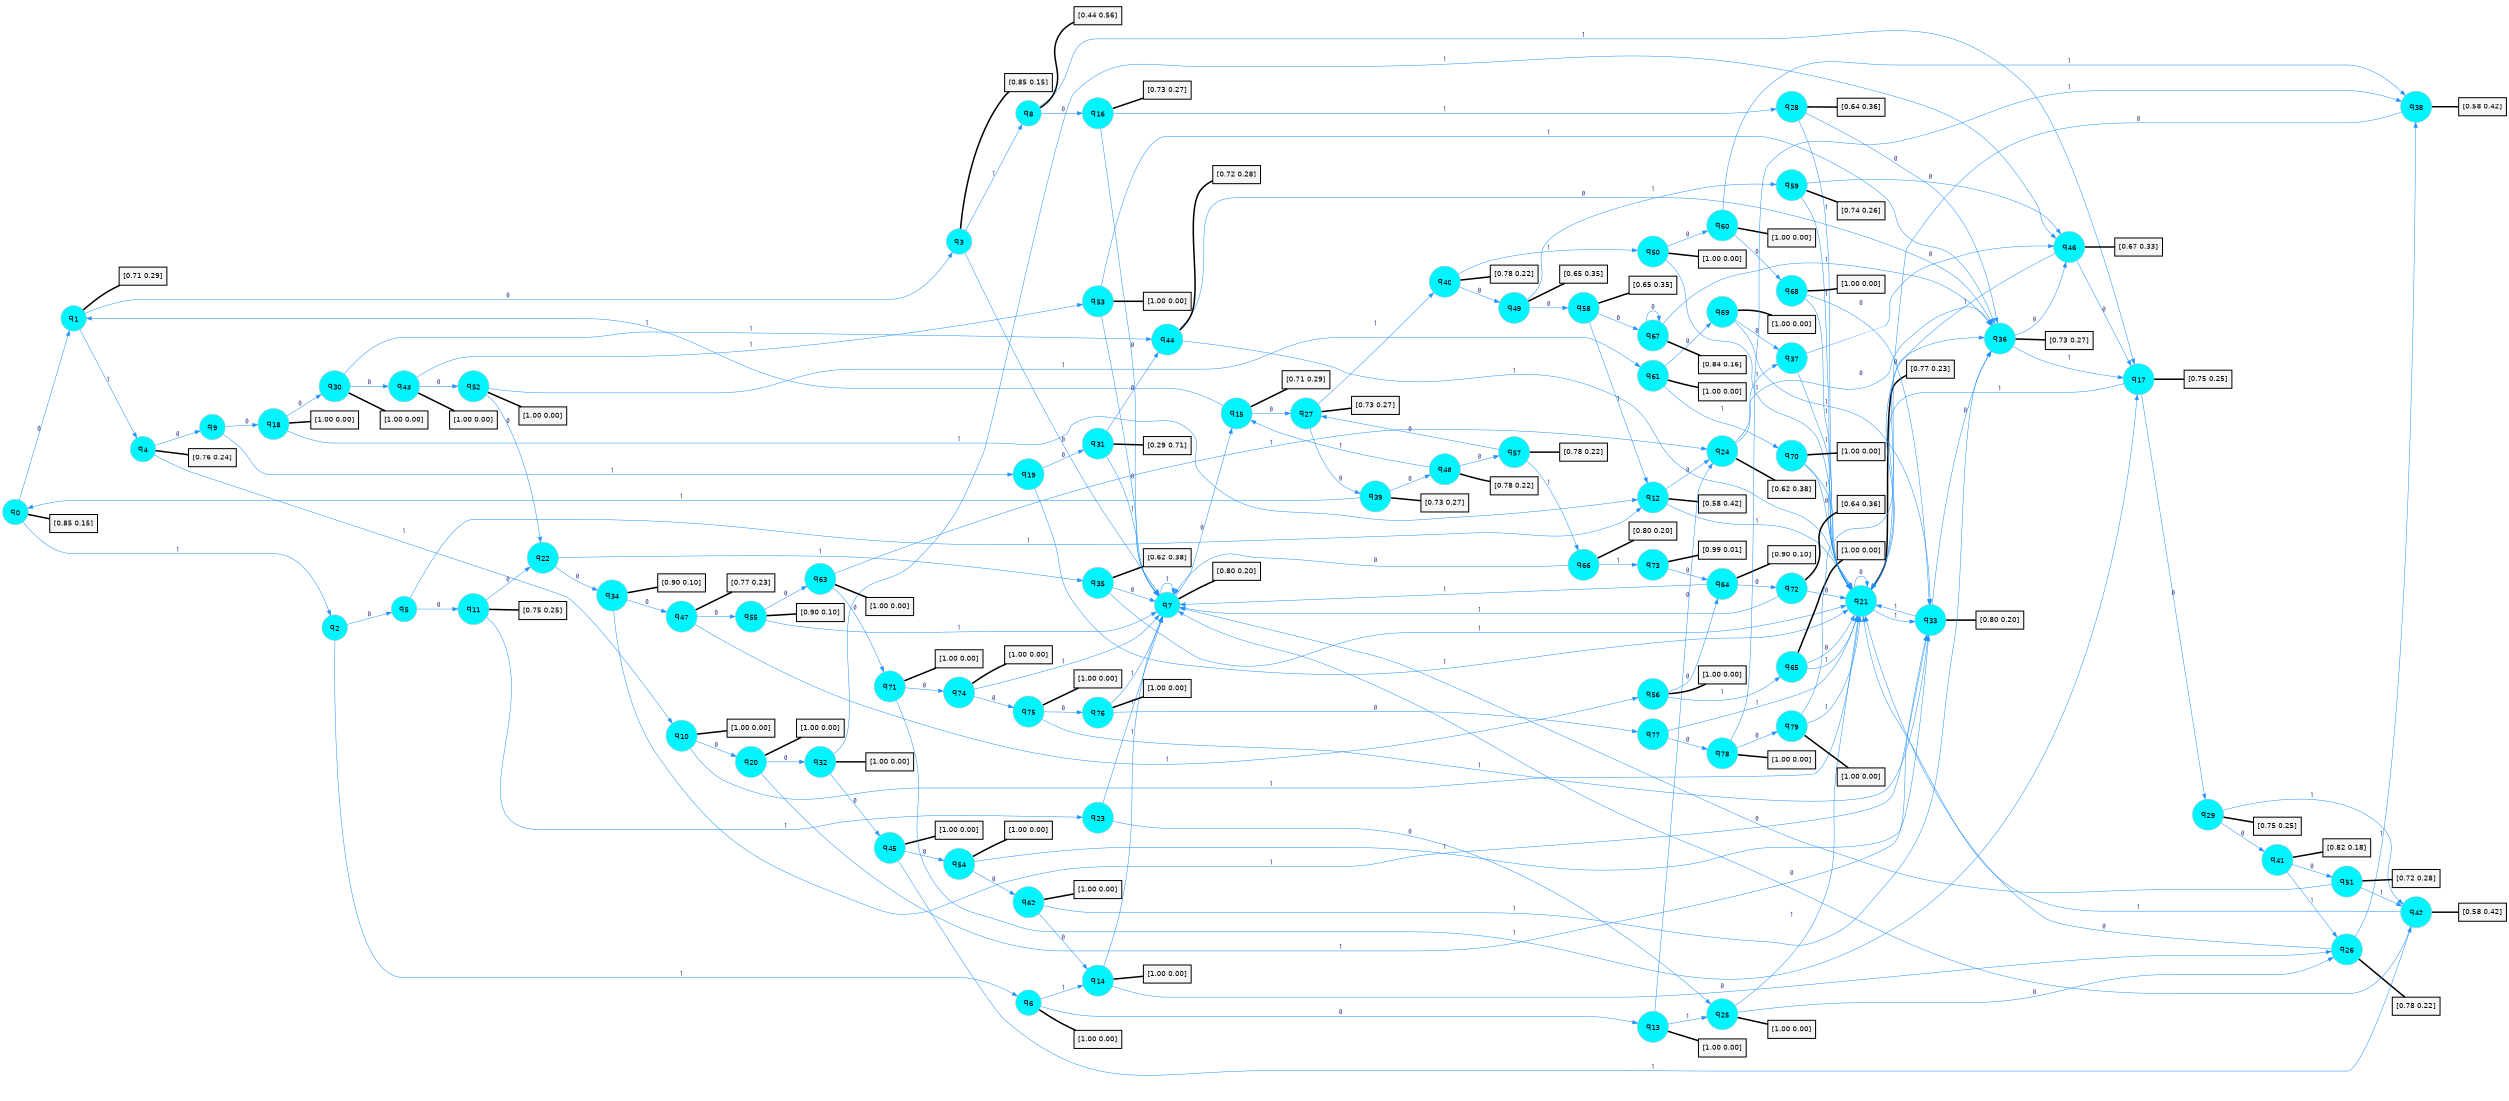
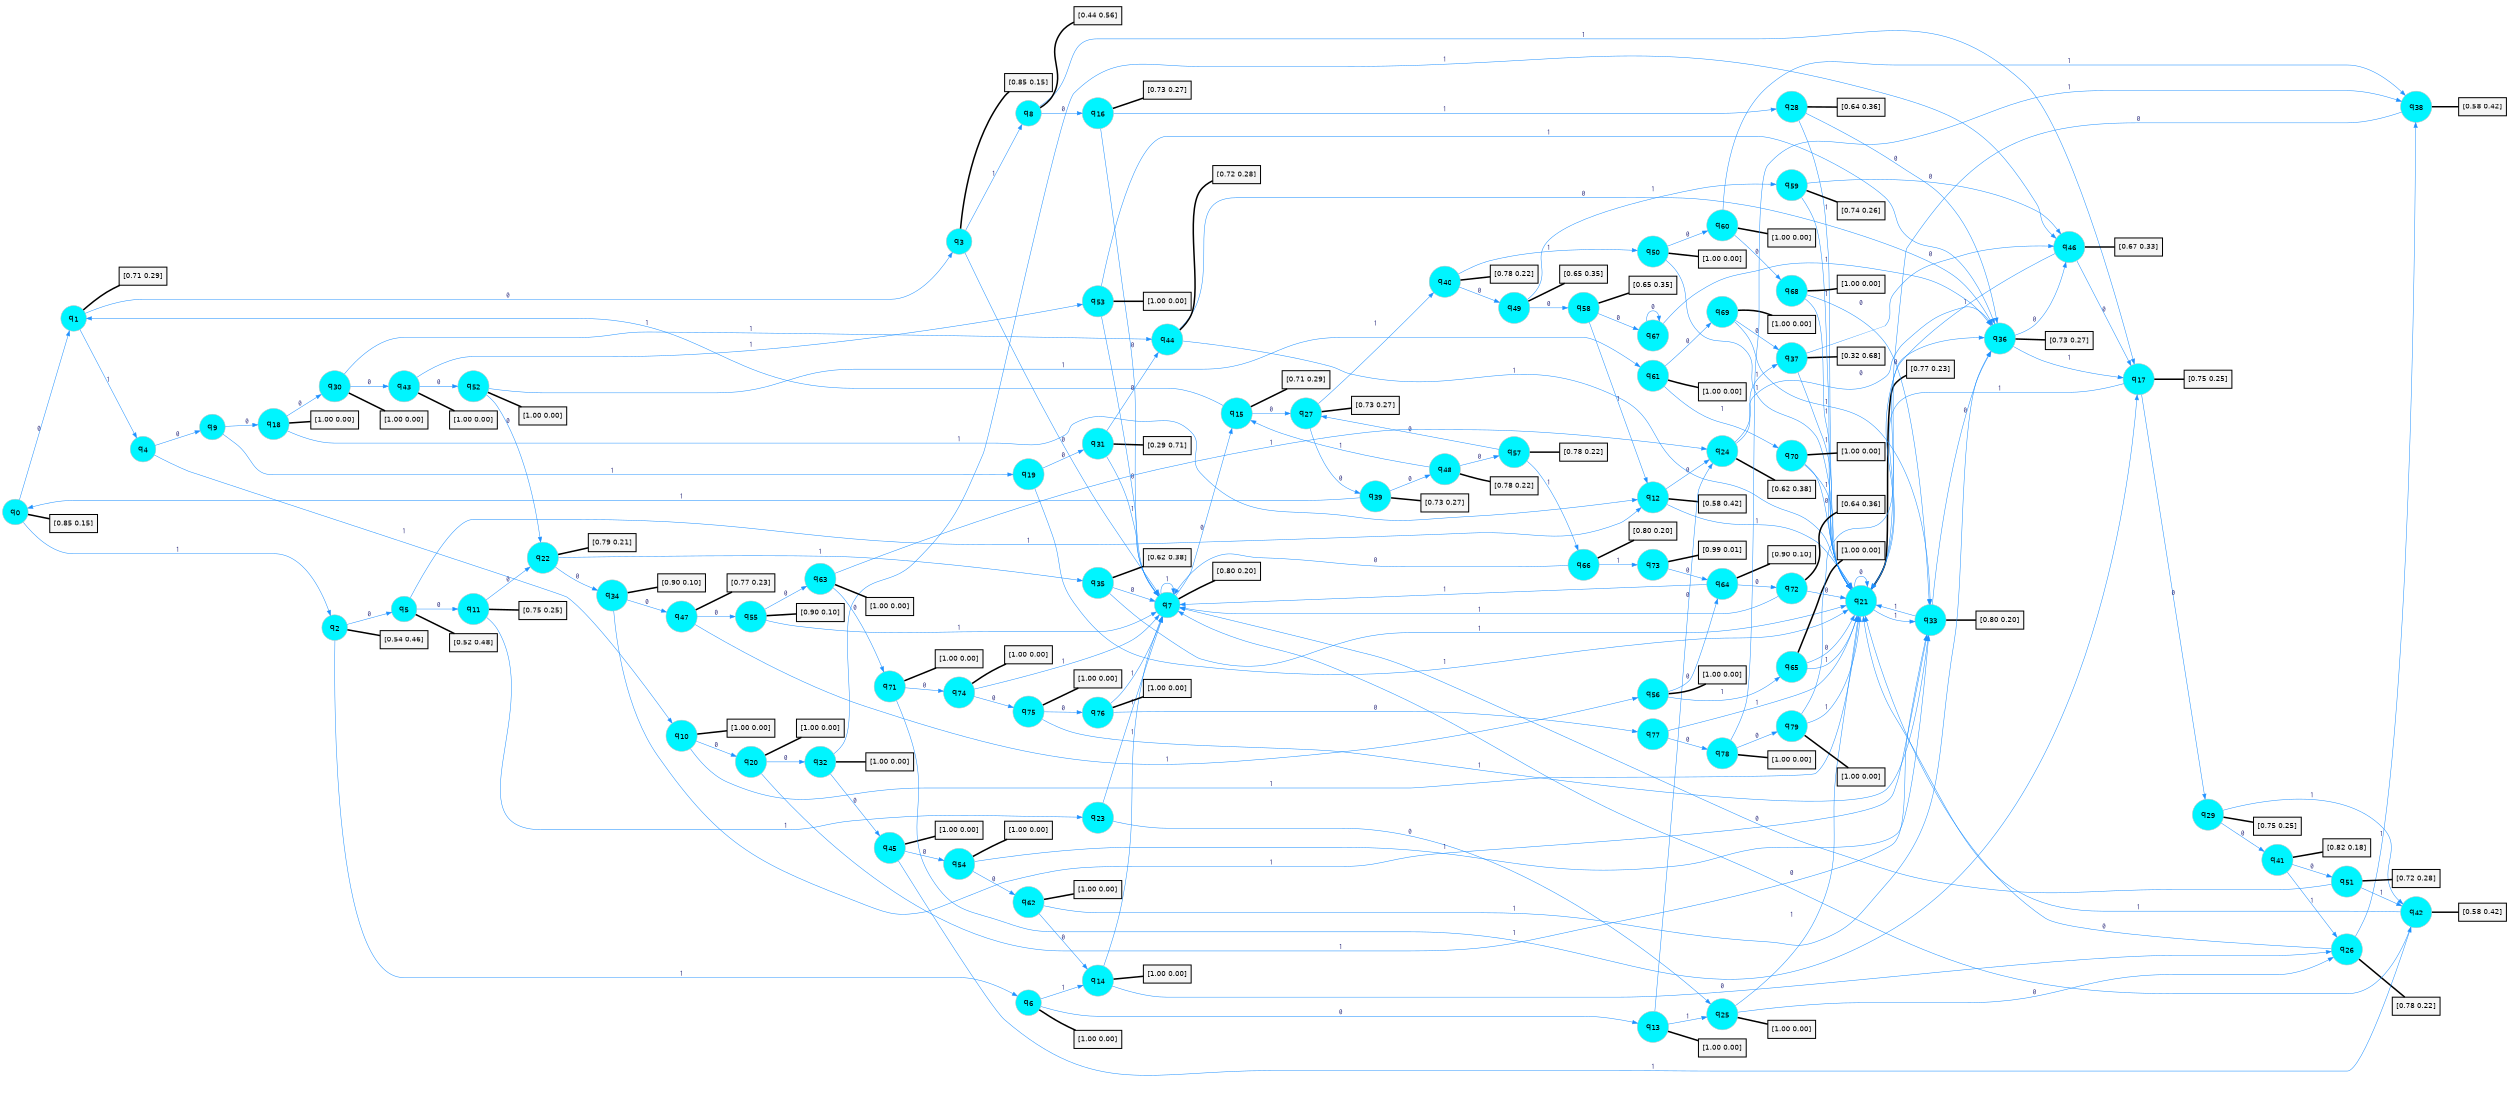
none -> (1861, 356)
(1722, 365) -> none
(212, 458) -> none
none -> (612, 543)
none -> (404, 640)
none -> (473, 643)
